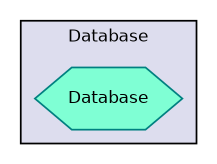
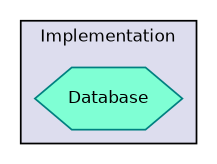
(109, 37) -> (109, 37)
